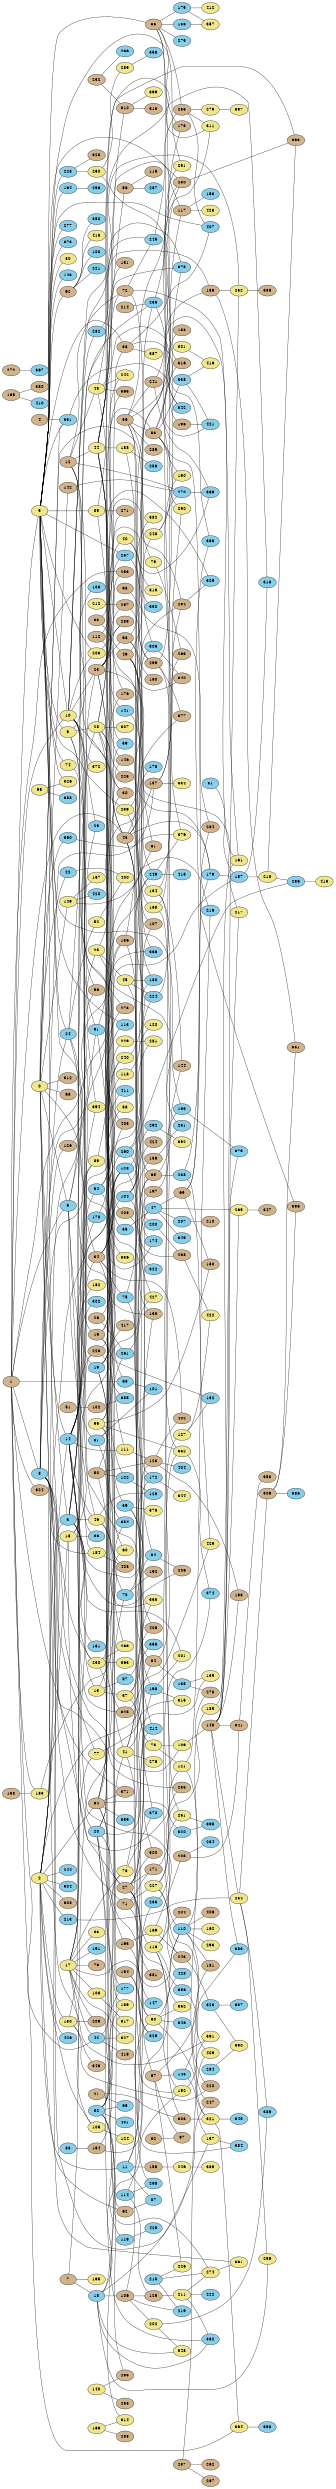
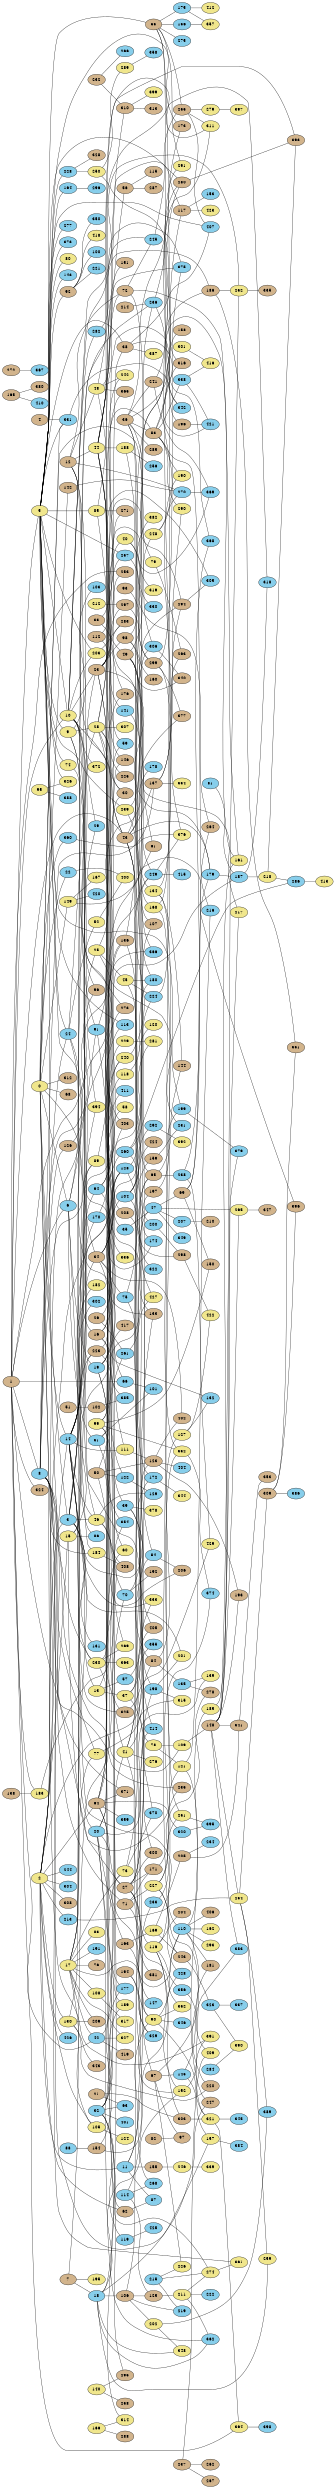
(154, 188) -> (154, 188)
(146, 2148) -> none
